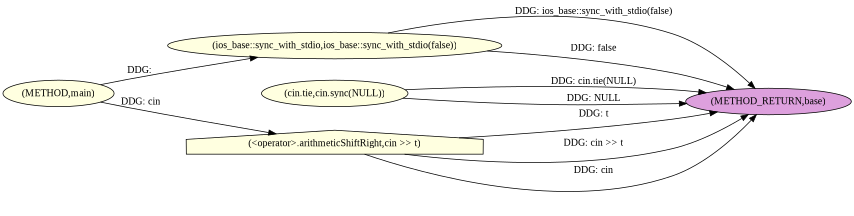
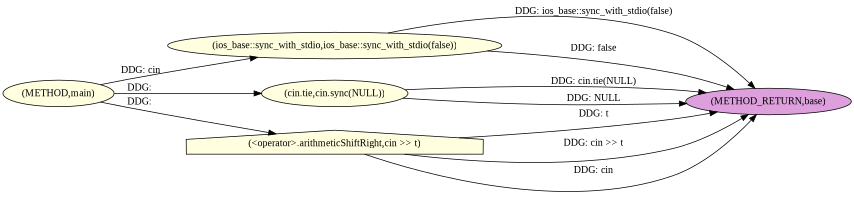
(141, 70) -> (141, 70)
none -> (184, 93)
(141, 102) -> (141, 102)
